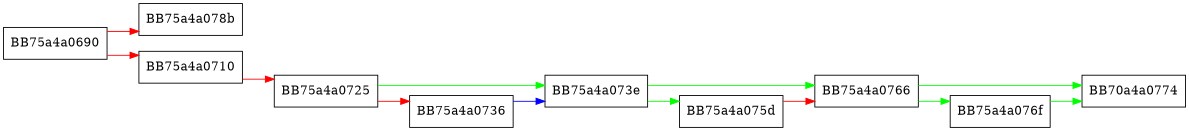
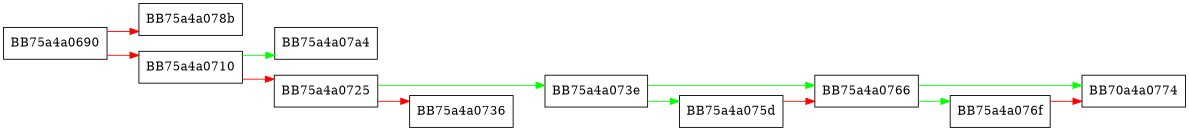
none -> (326, 43)
(525, 101) -> none
(1062, 101) -> (1062, 101)
